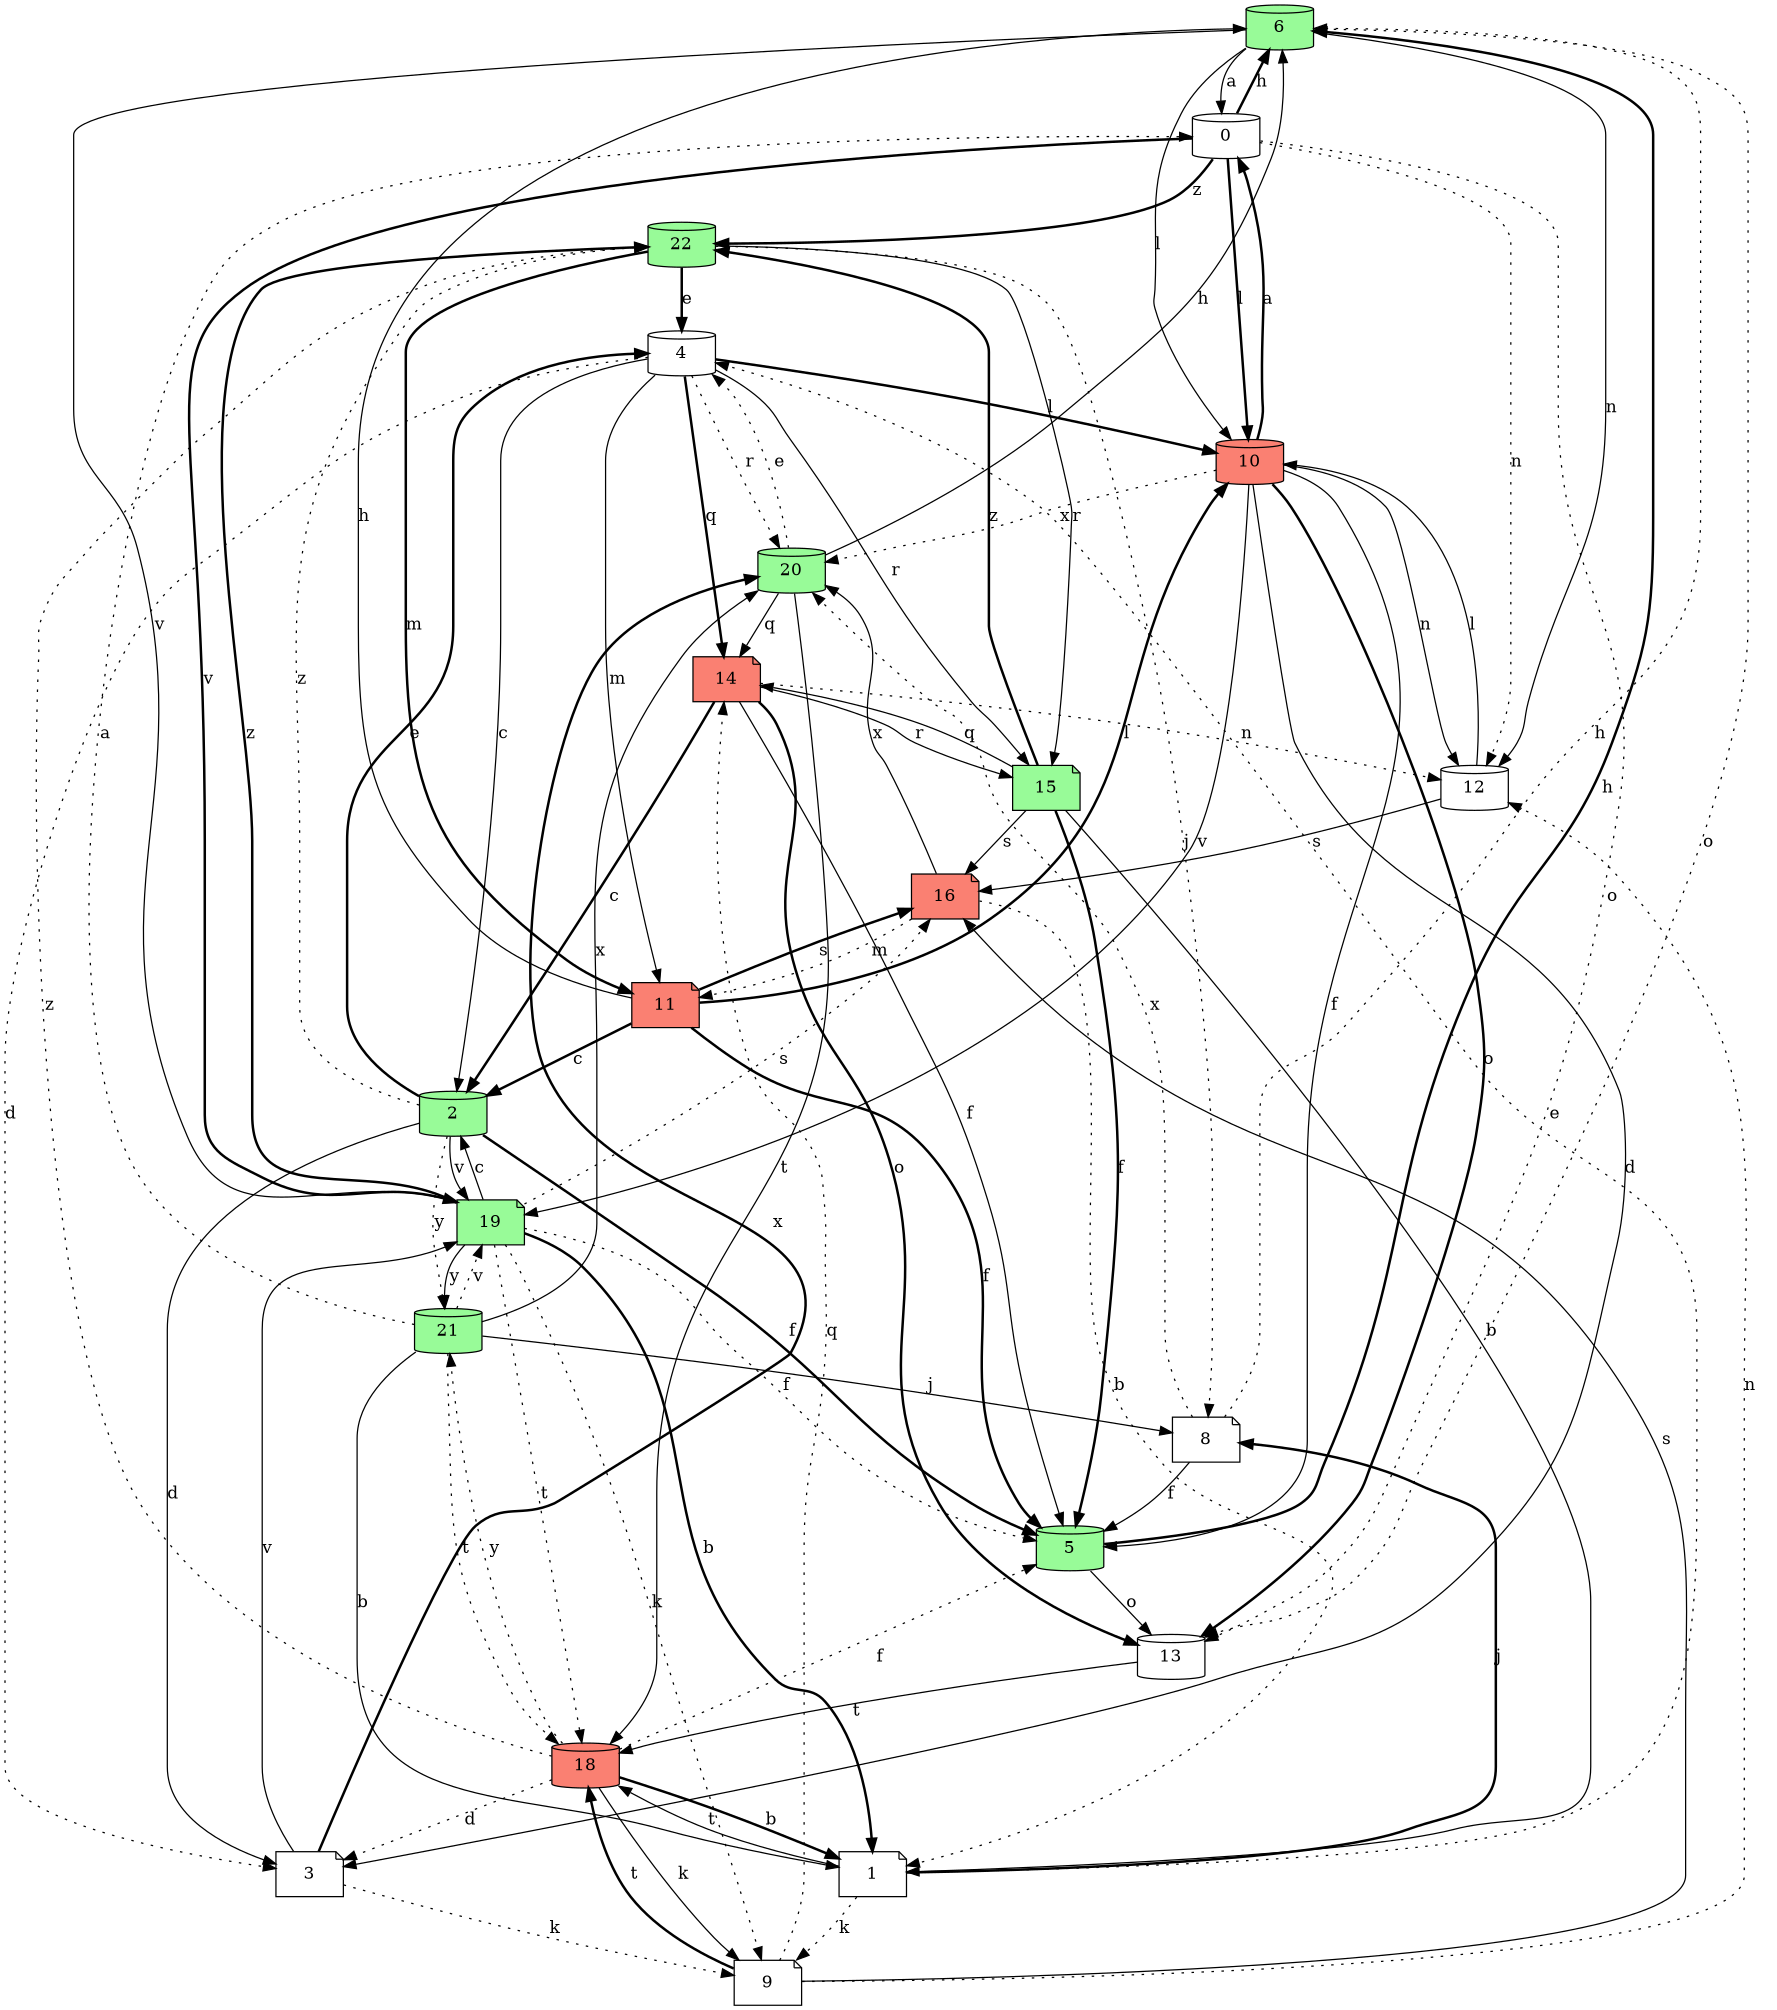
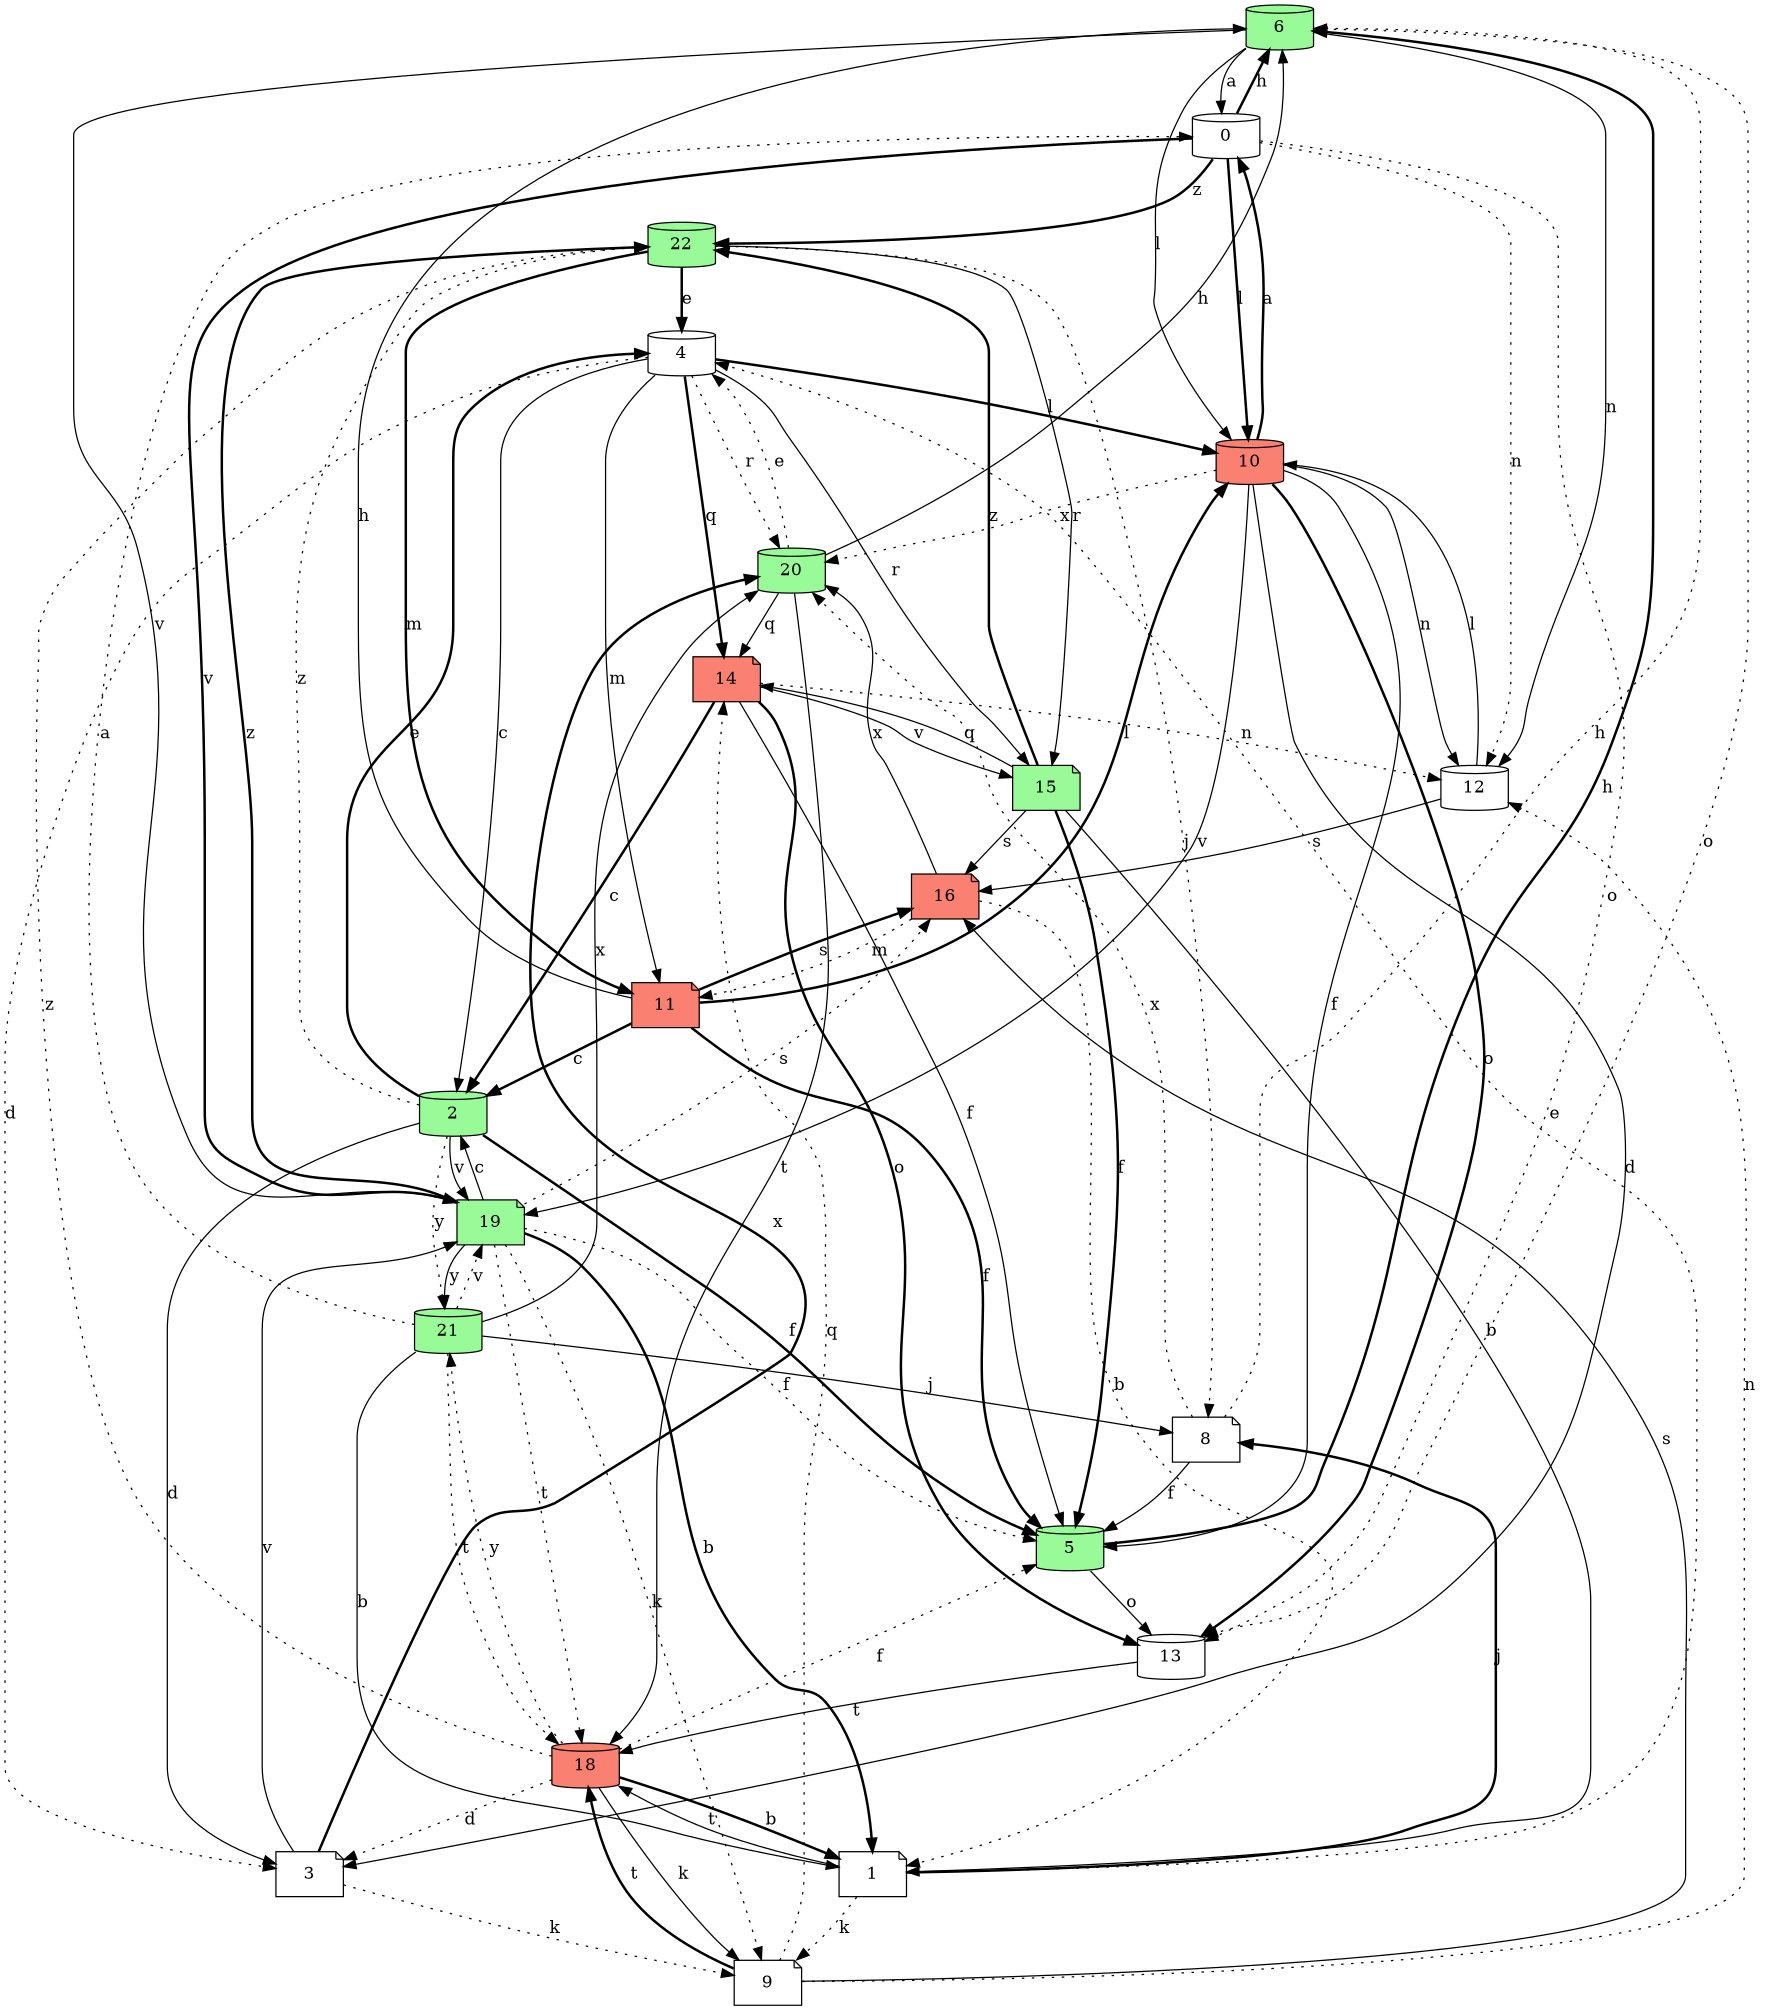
(920, 734) -> (920, 734)
